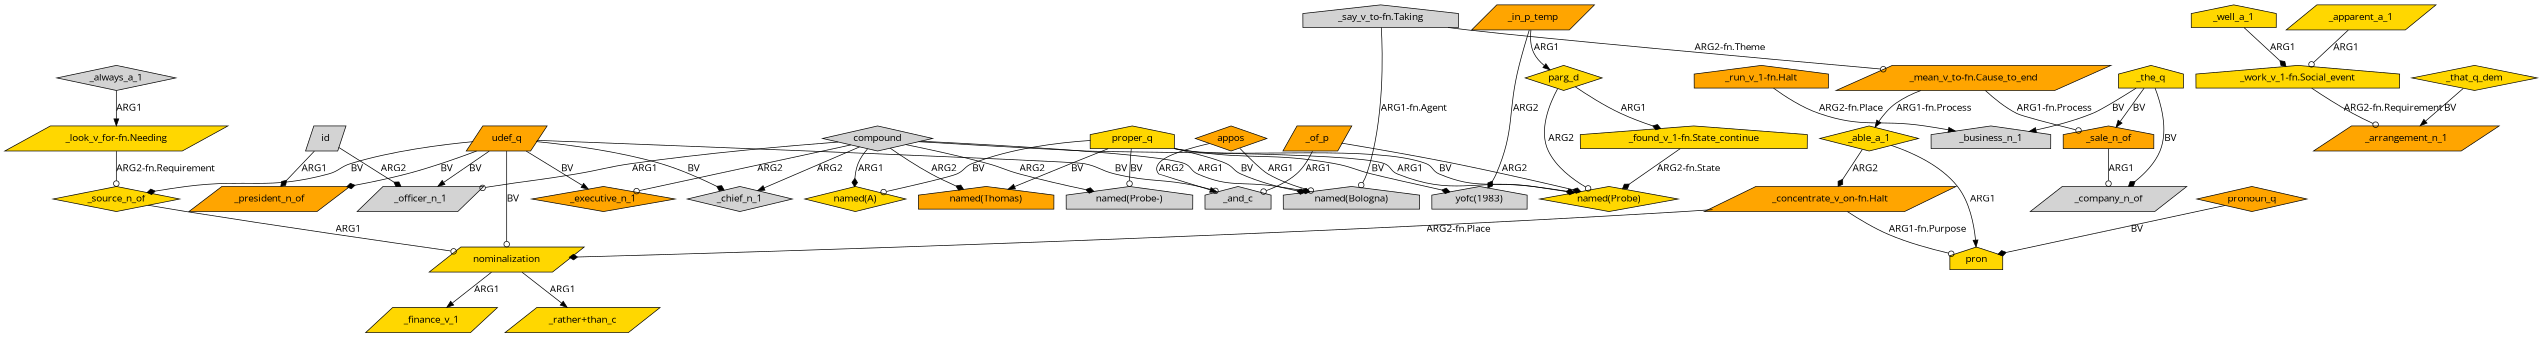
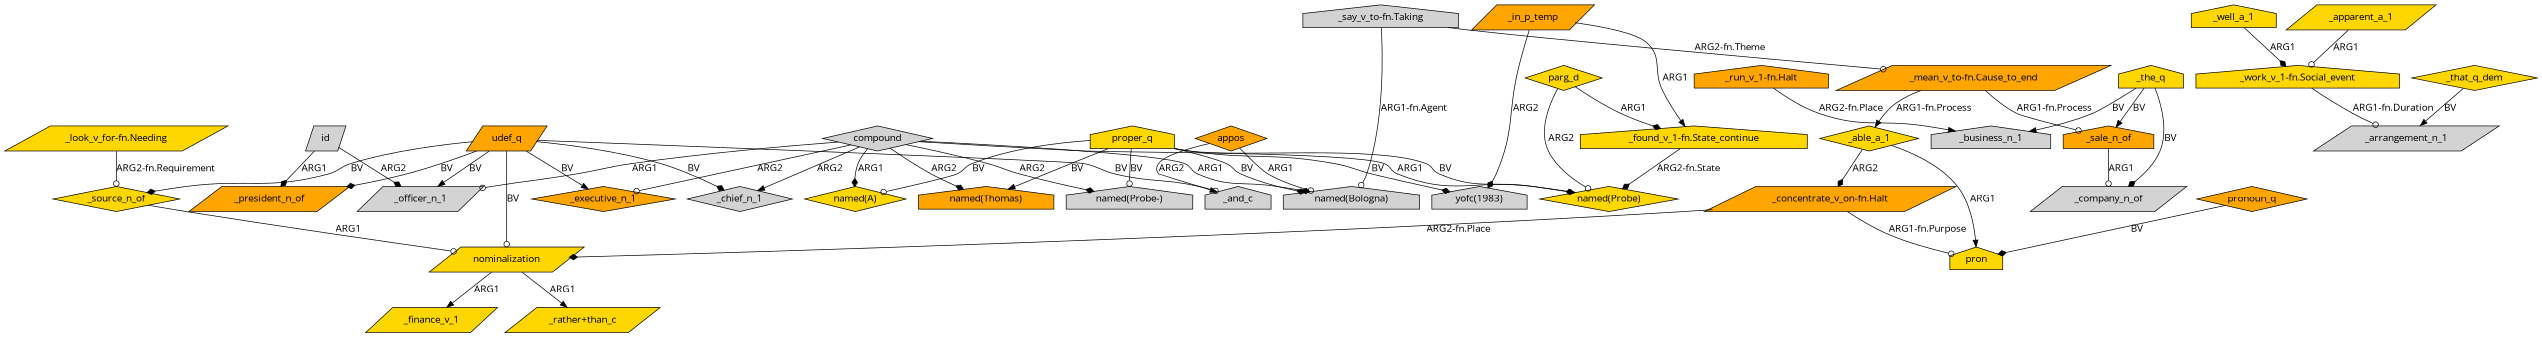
(1532, 50) -> (1645, 41)
(116, 78) -> none
(2393, 108) -> (2393, 108)
(1317, 138) -> none
(2406, 138) -> (2406, 138)
